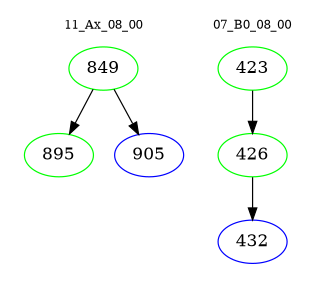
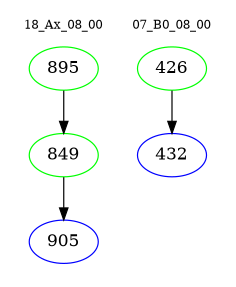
(104, 26) -> (64, 26)
(253, 69) -> none
(84, 106) -> (64, 106)
